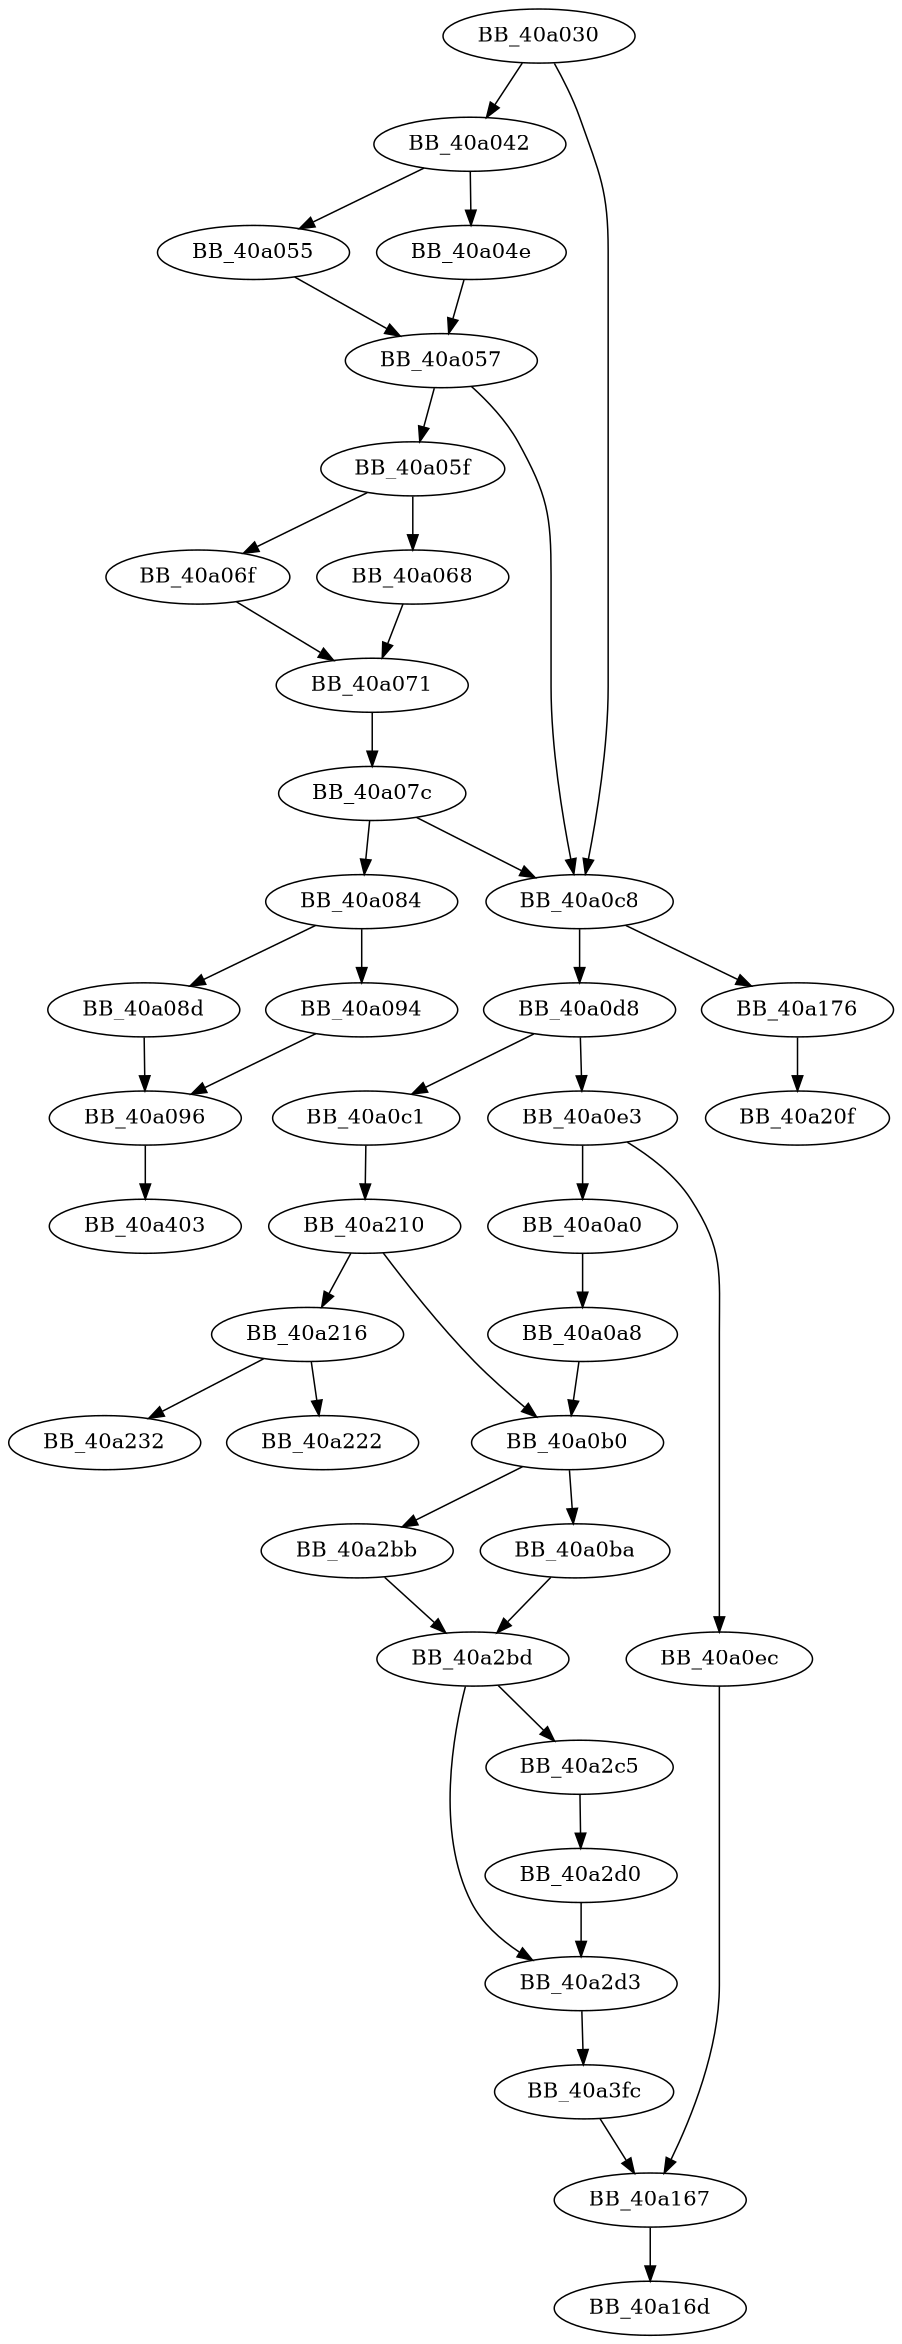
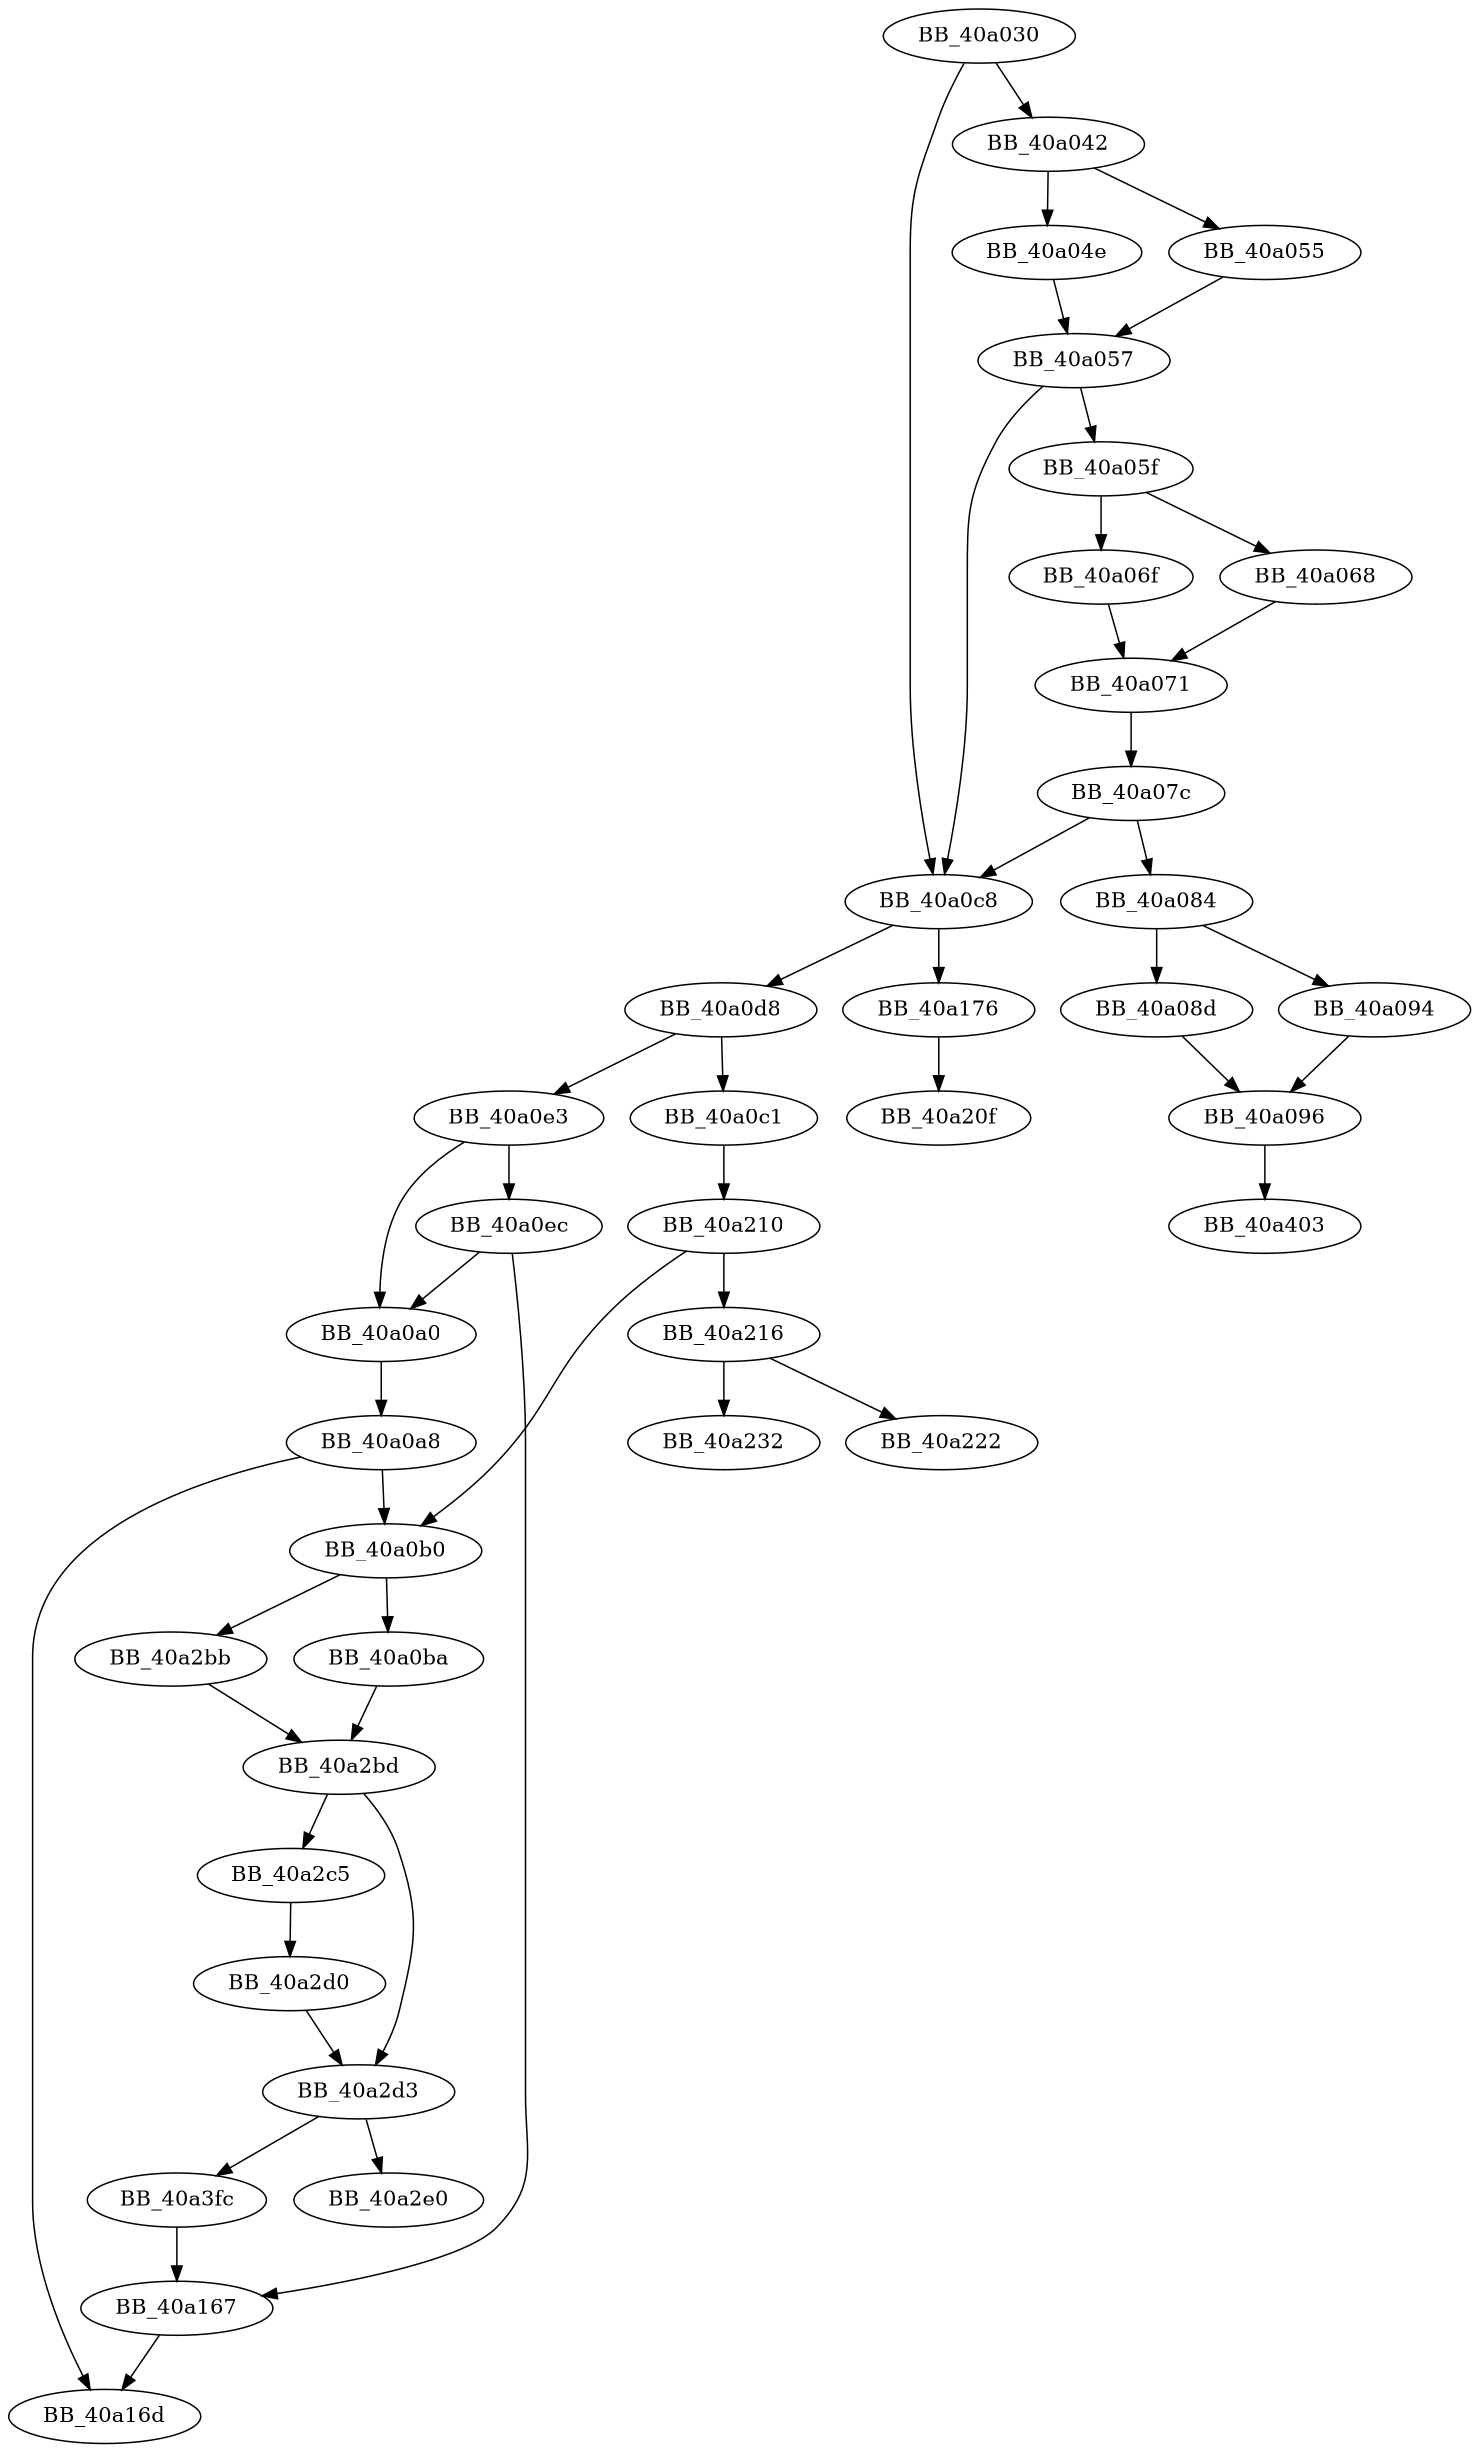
none -> (451, 1276)
none -> (33, 1841)
none -> (389, 2200)
